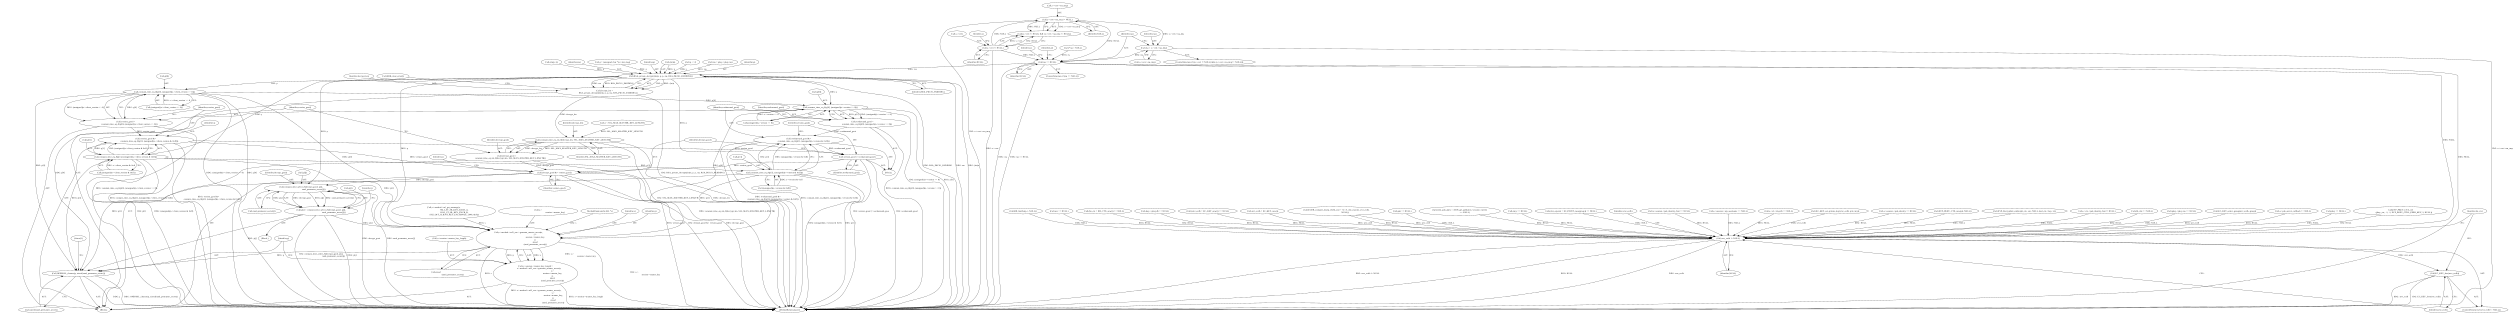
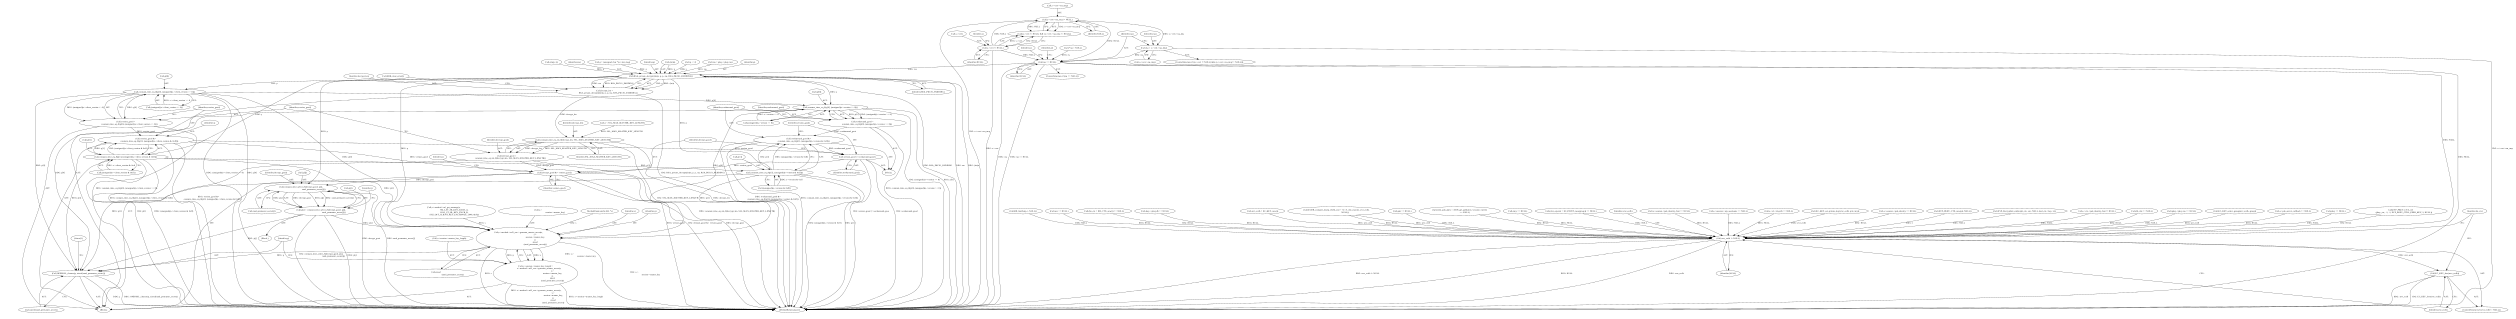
(1208, 211) -> none
(1910, 223) -> (1910, 223)
